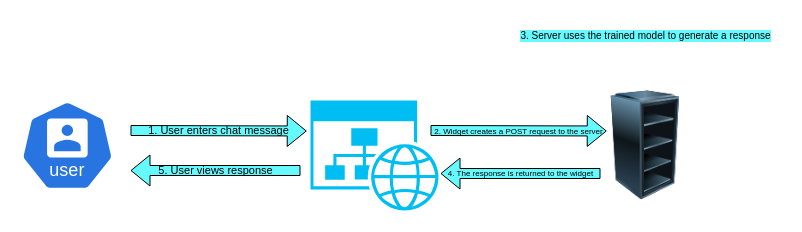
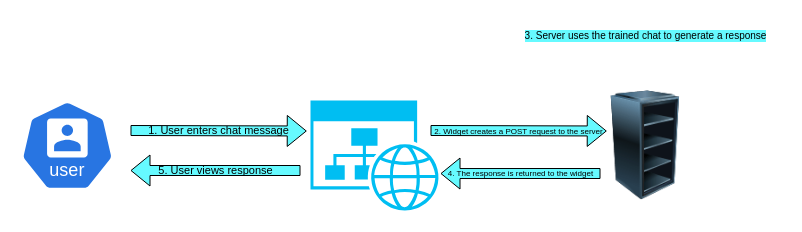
(646, 36) -> (646, 36)
